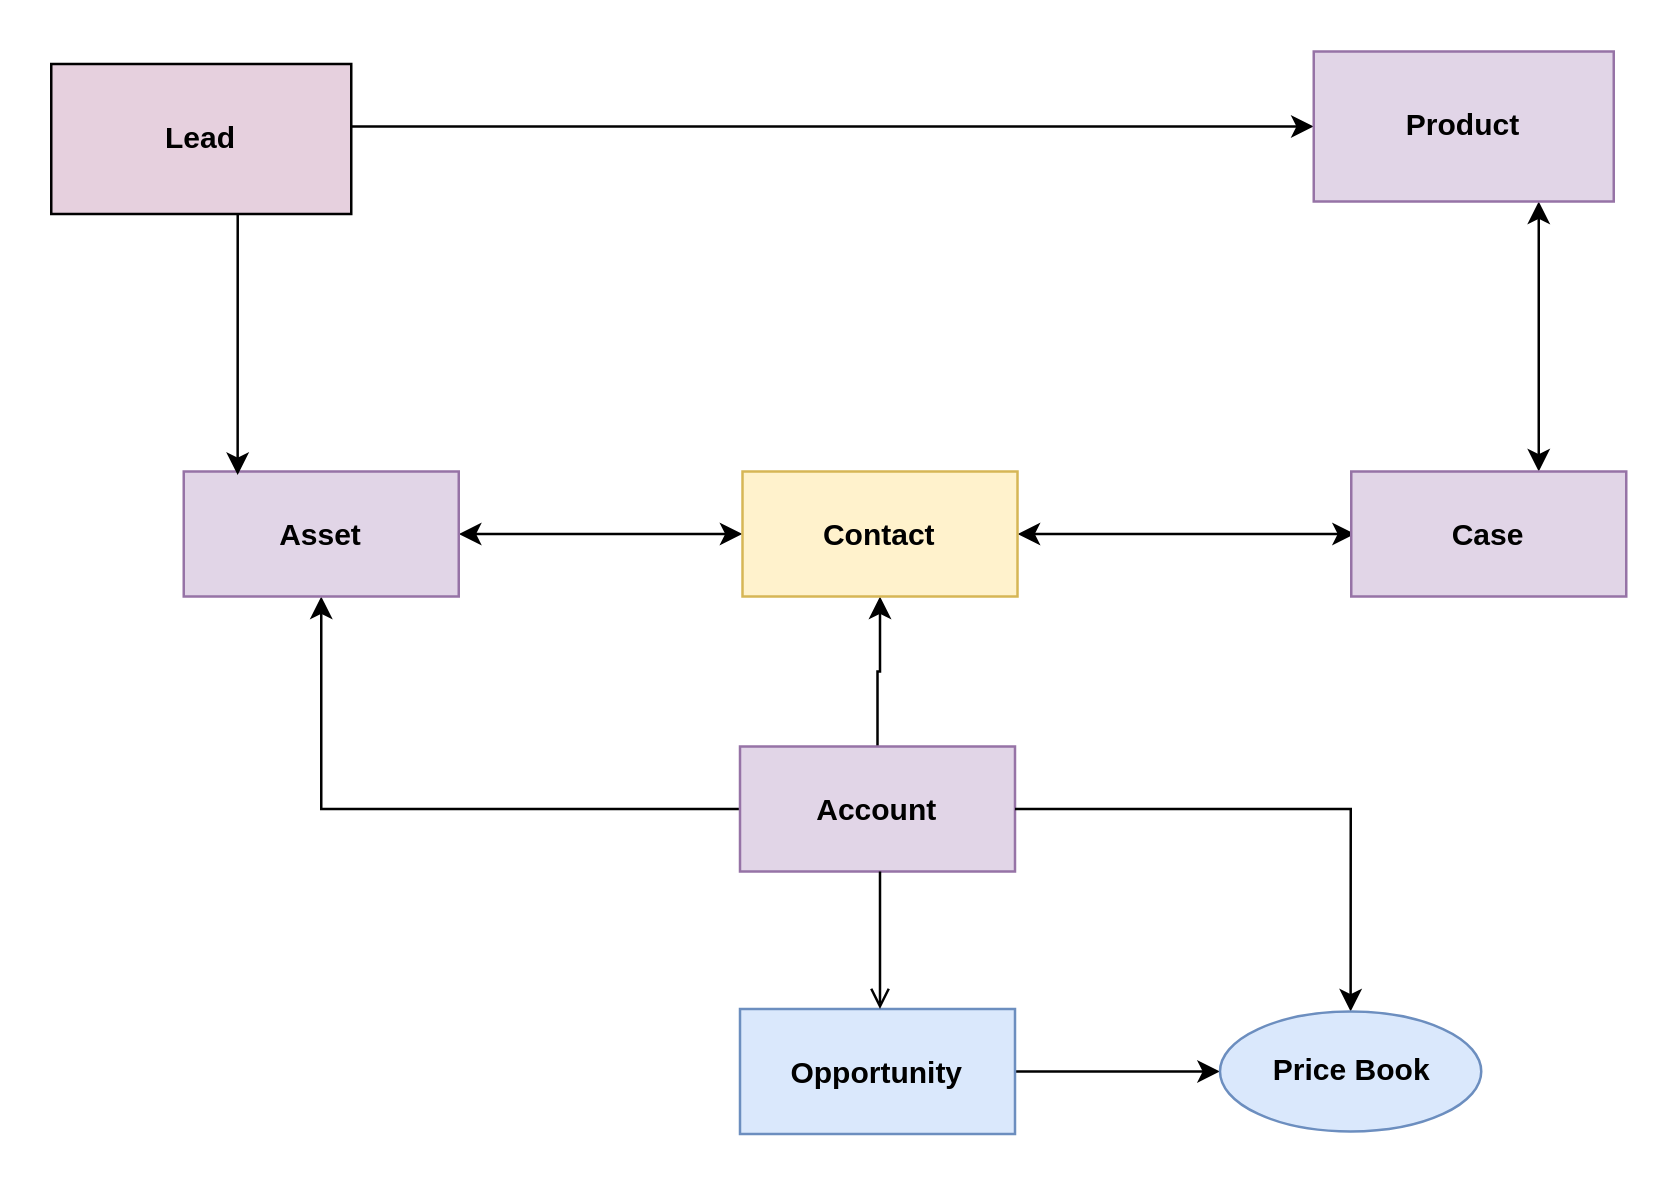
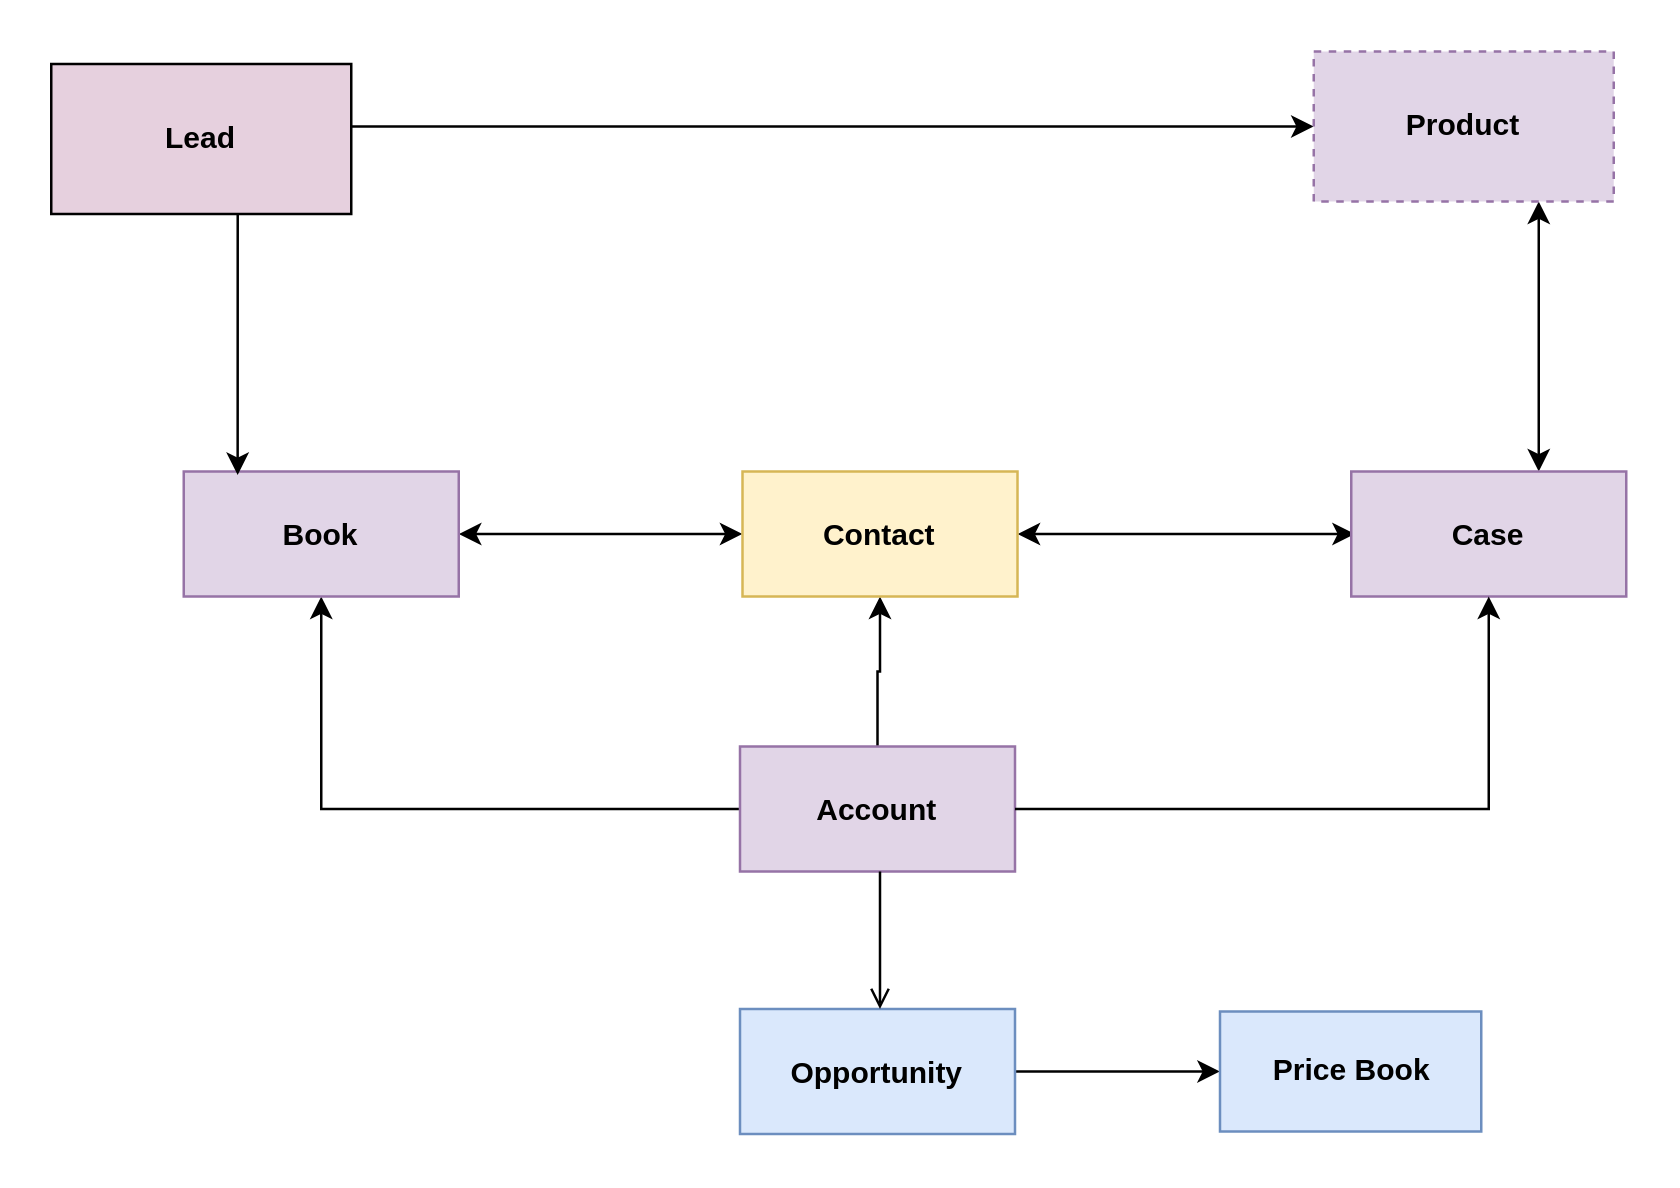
(1464, 126) -> (1464, 126)
(320, 535) -> (320, 535)
(1351, 900) -> (1489, 782)
(1351, 1071) -> (1351, 1071)
